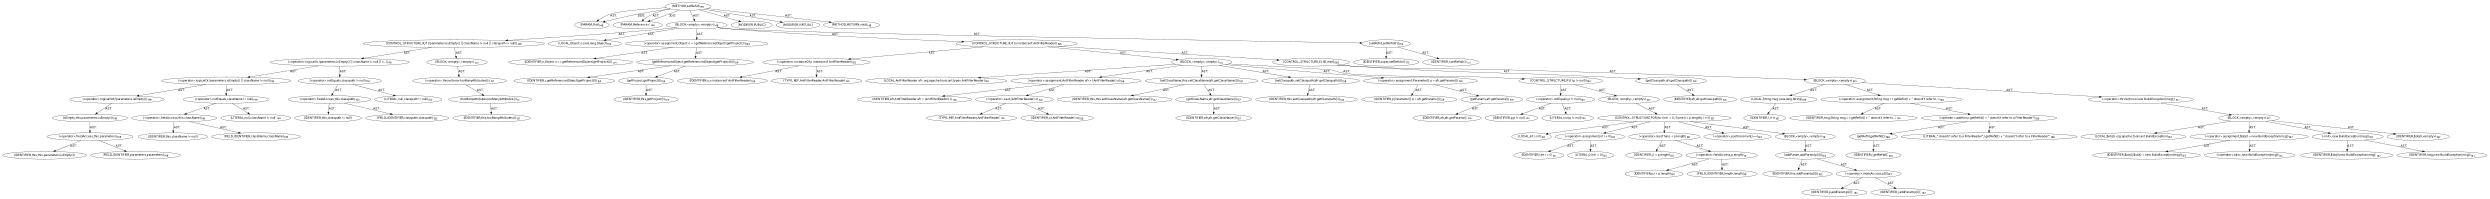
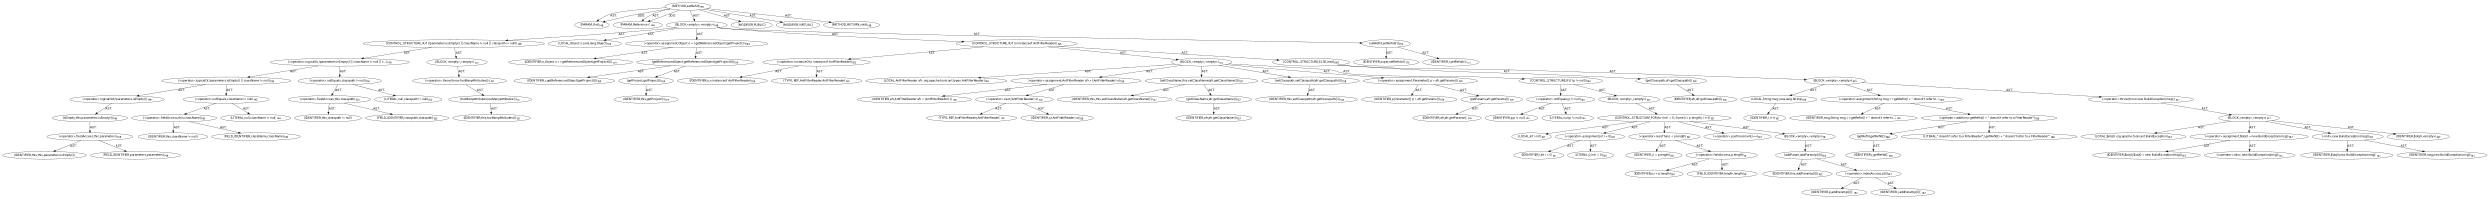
(255, 99) -> (255, 99)
